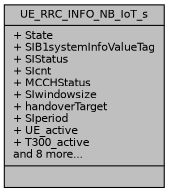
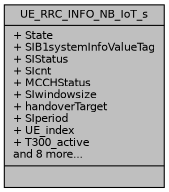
(46, 131) -> (44, 131)
